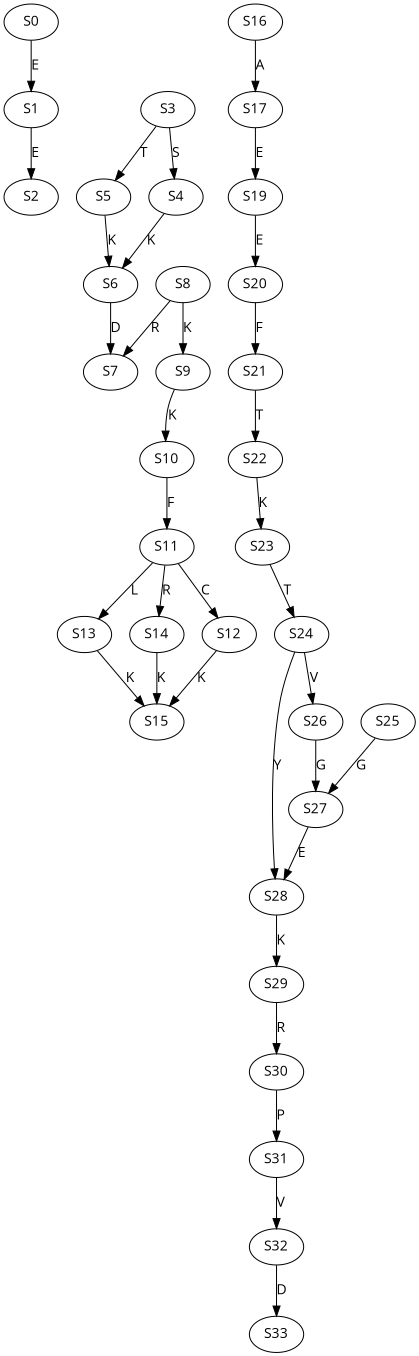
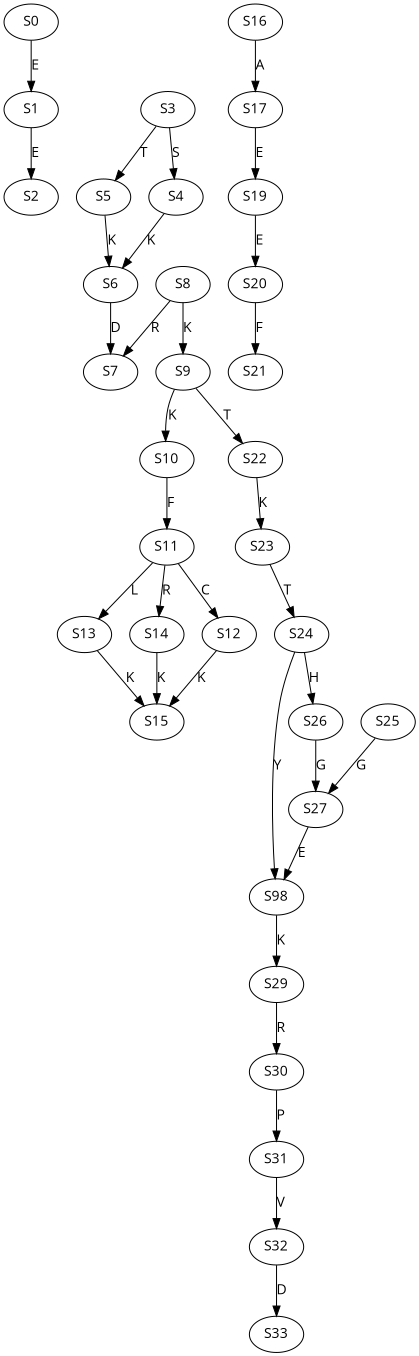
(255, 411) -> (216, 412)
(314, 678) -> (314, 678)
(277, 897) -> (277, 897)
